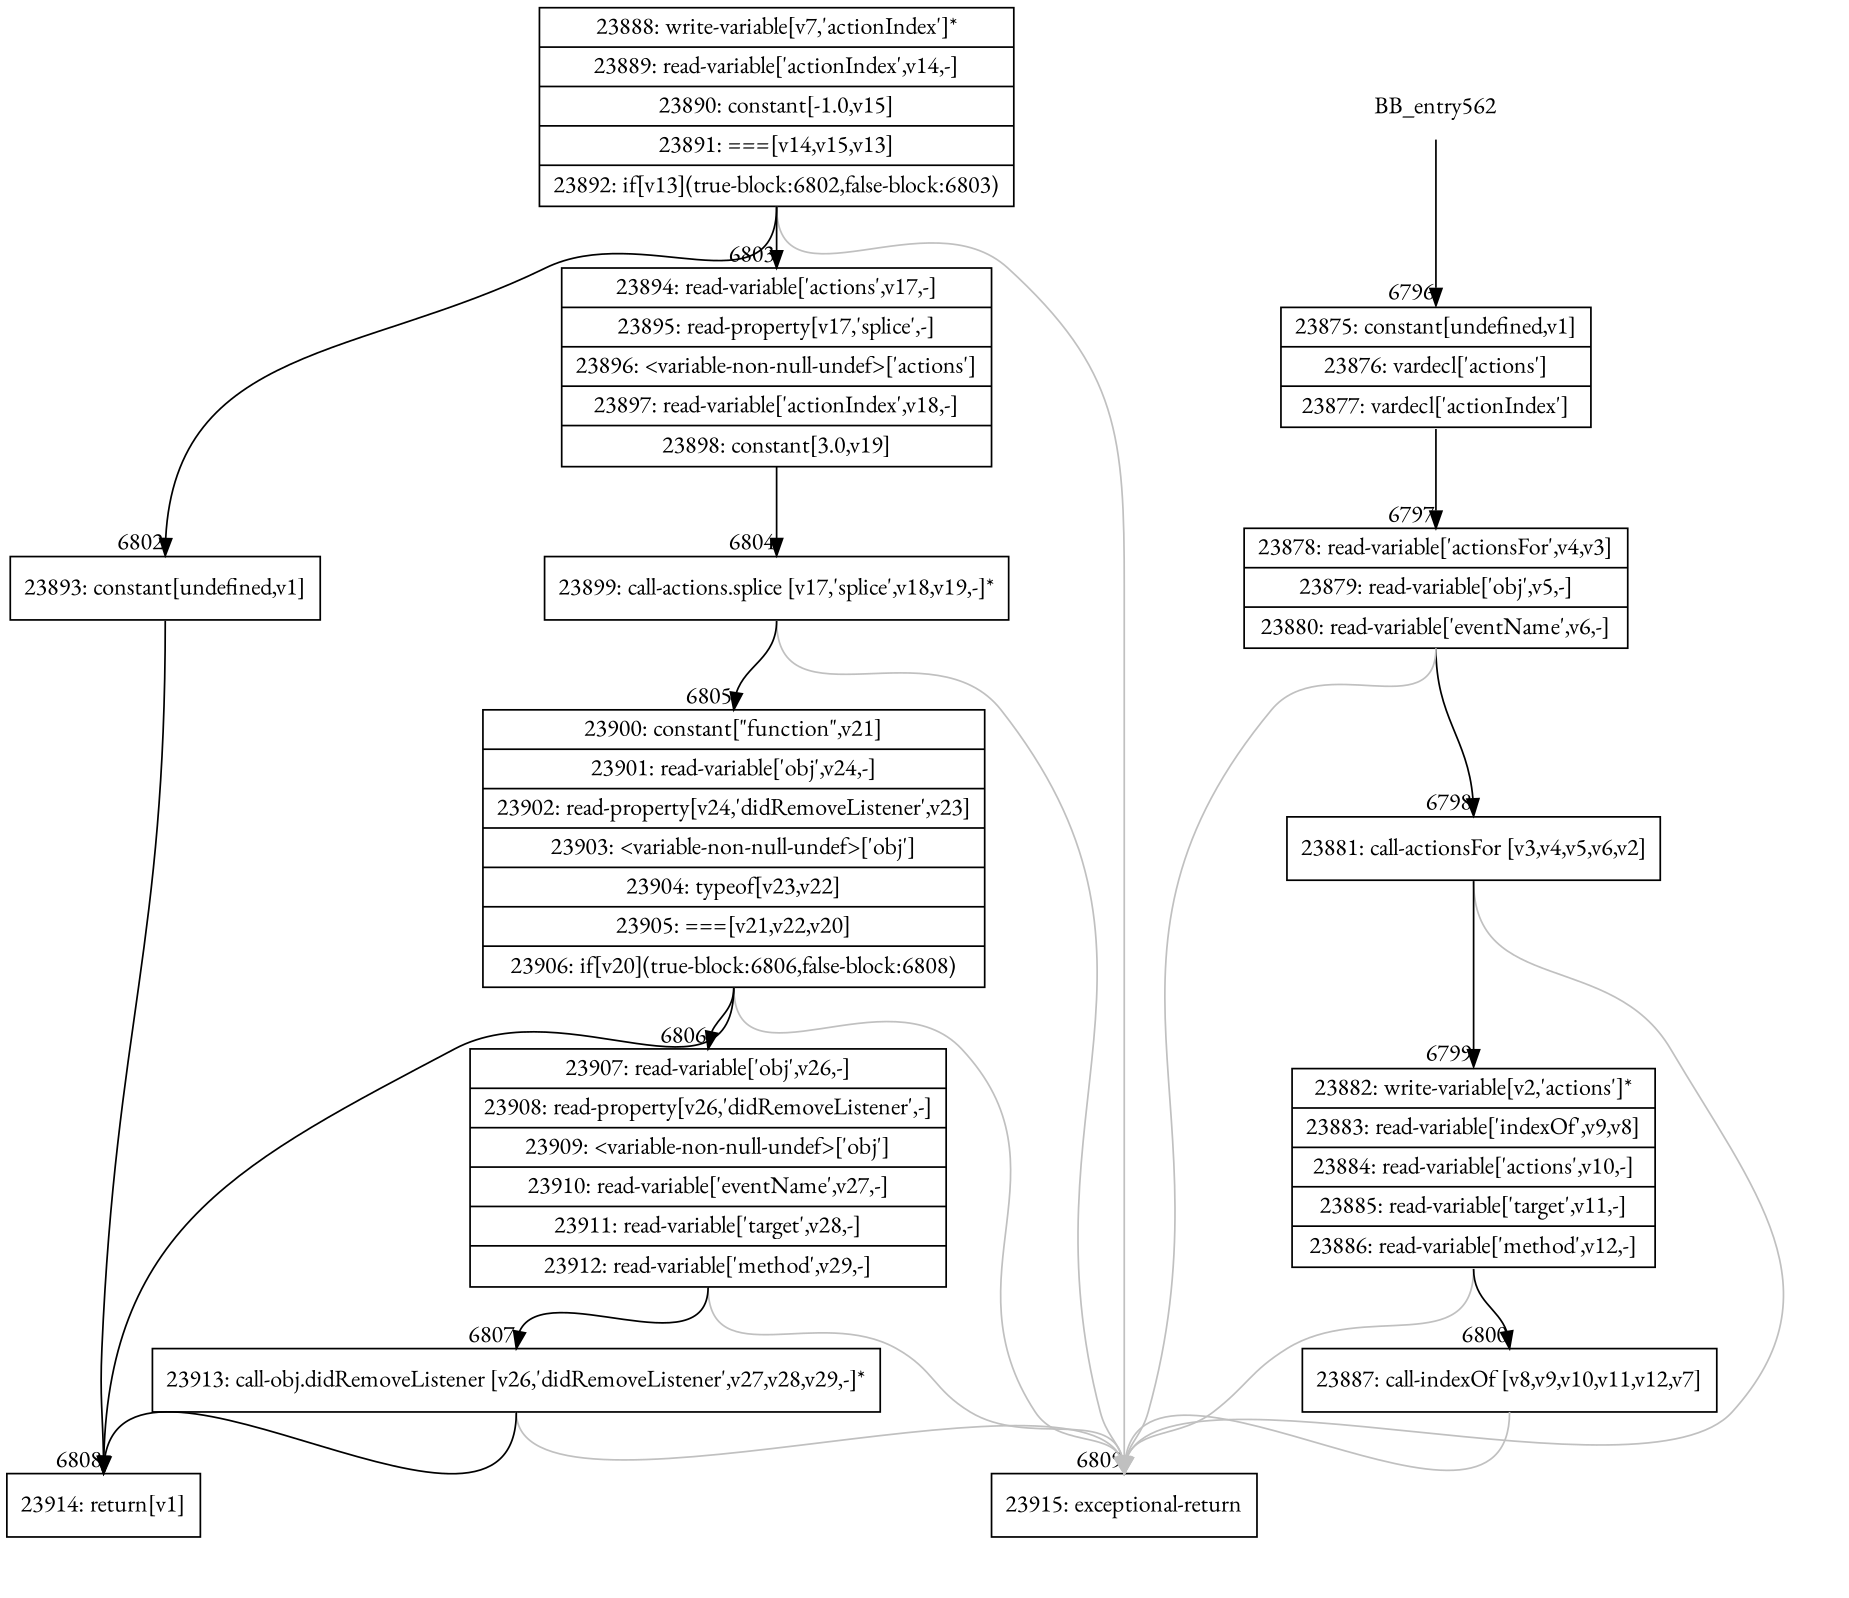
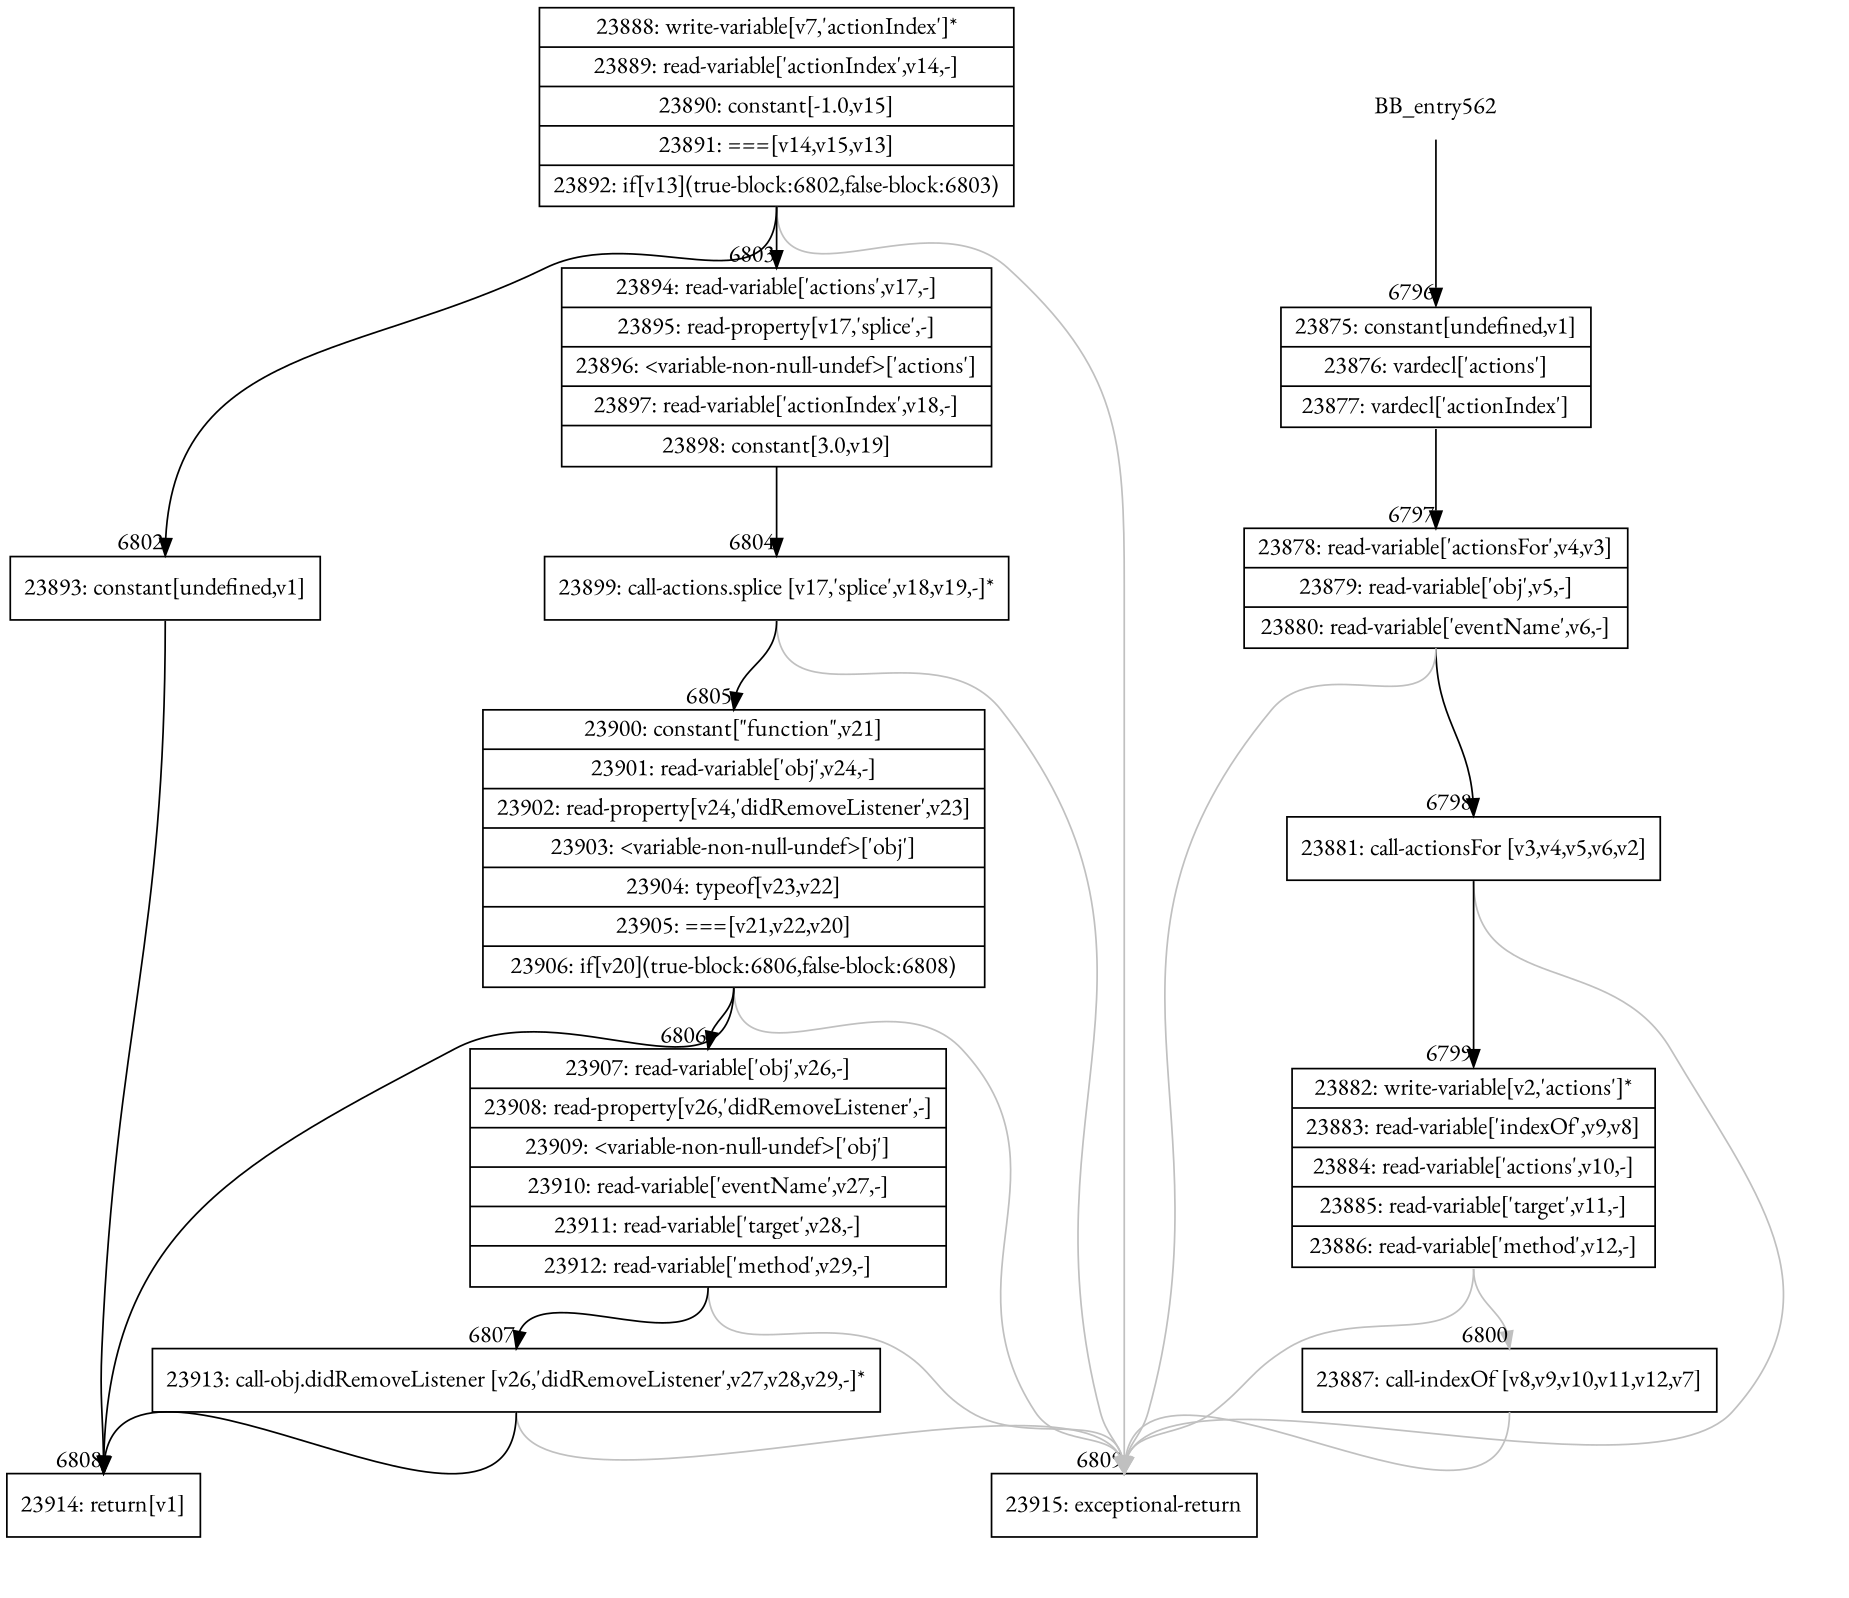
(1486, 1302) -> (1486, 1302)
